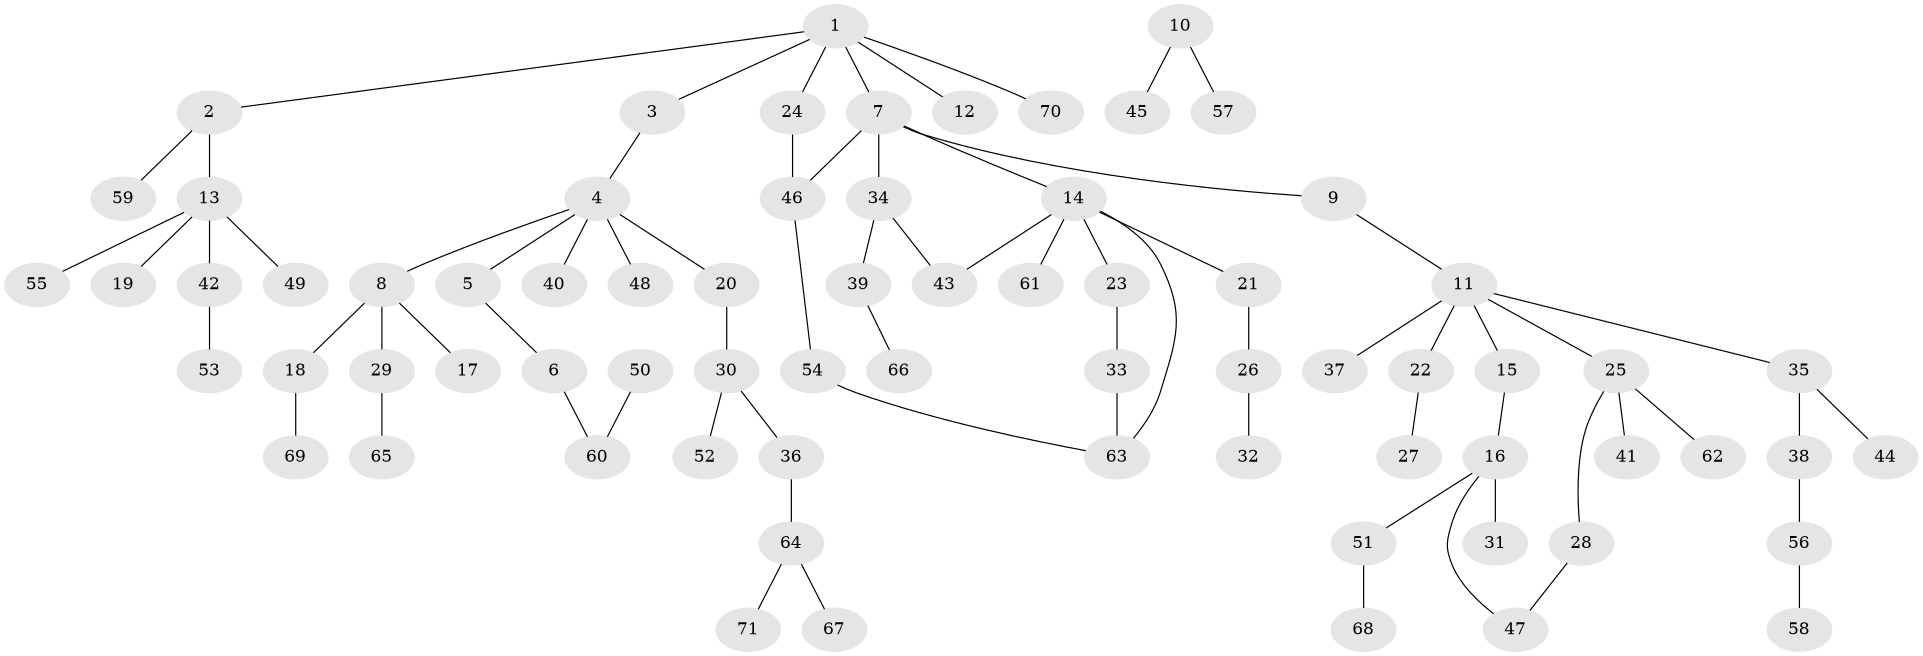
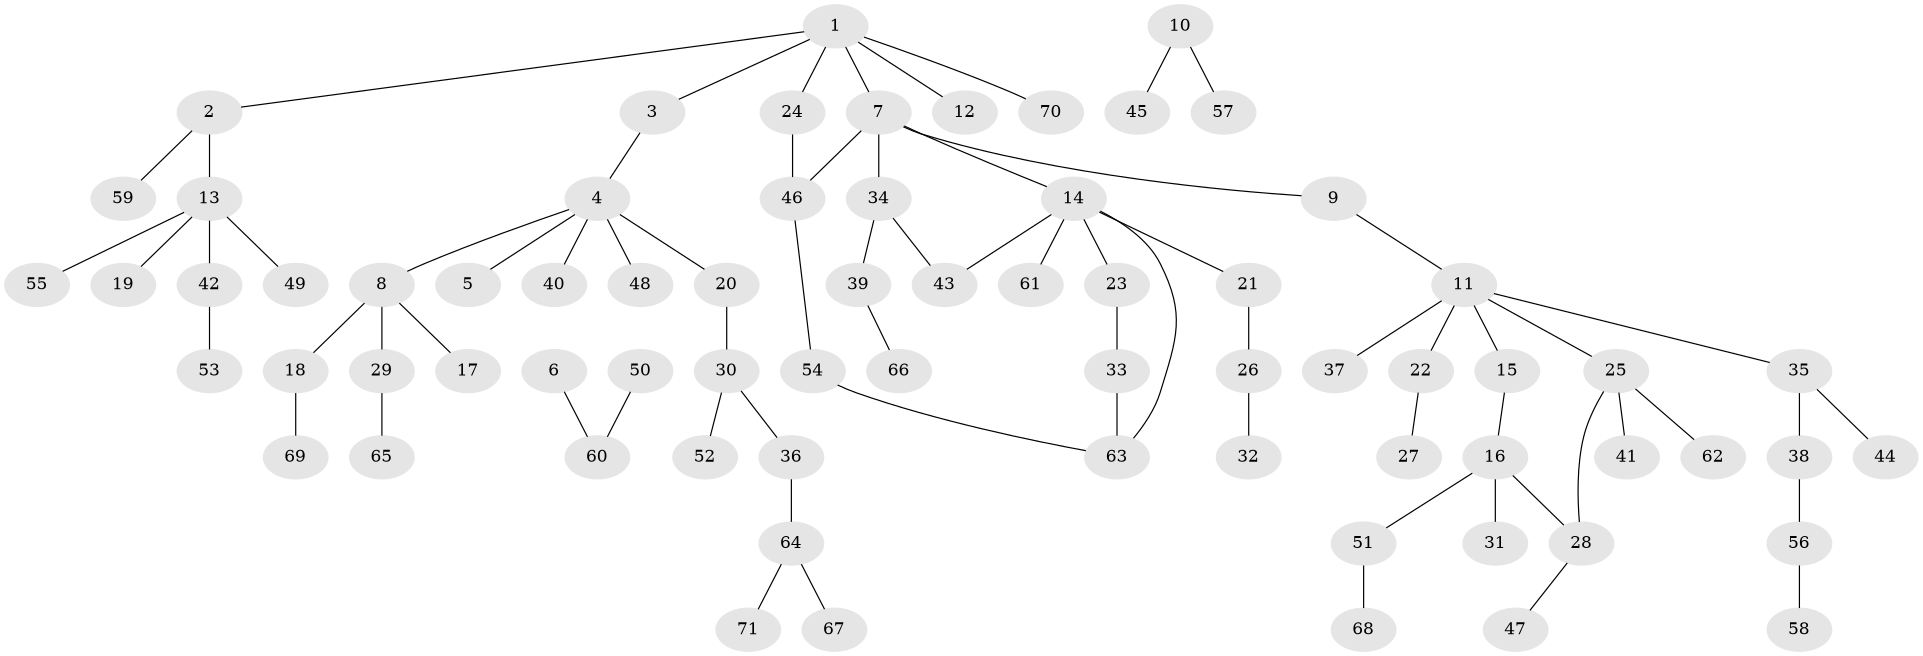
(511, 328) -> none
(1448, 549) -> (1538, 500)
